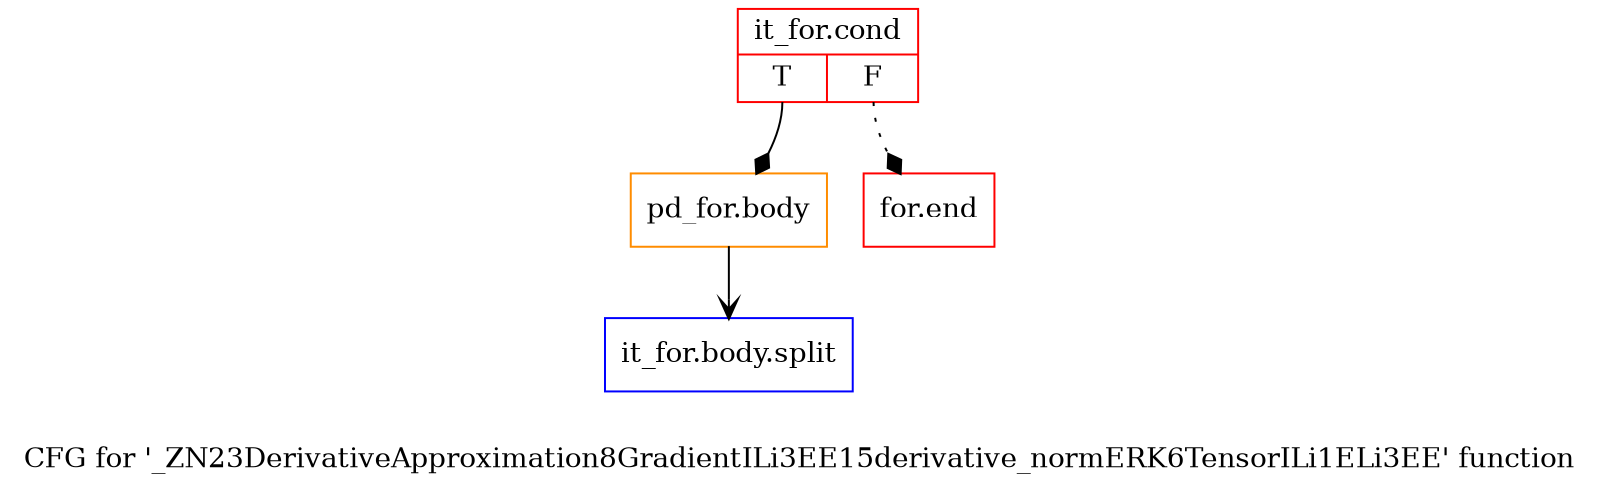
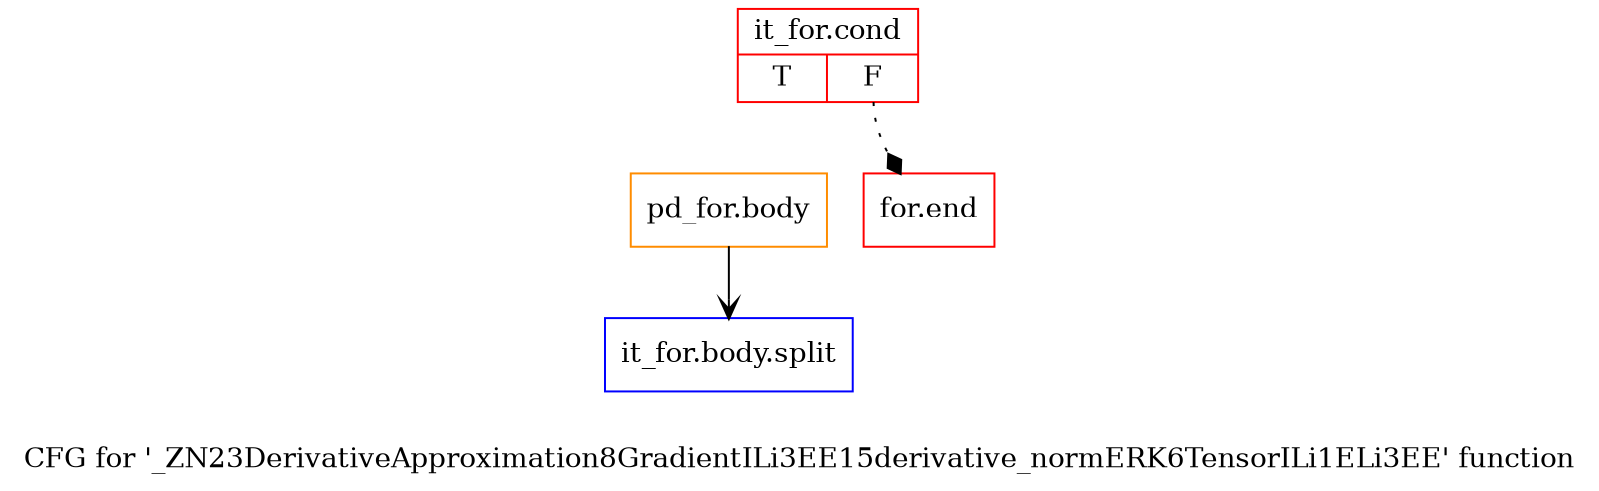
(778, 128) -> none
